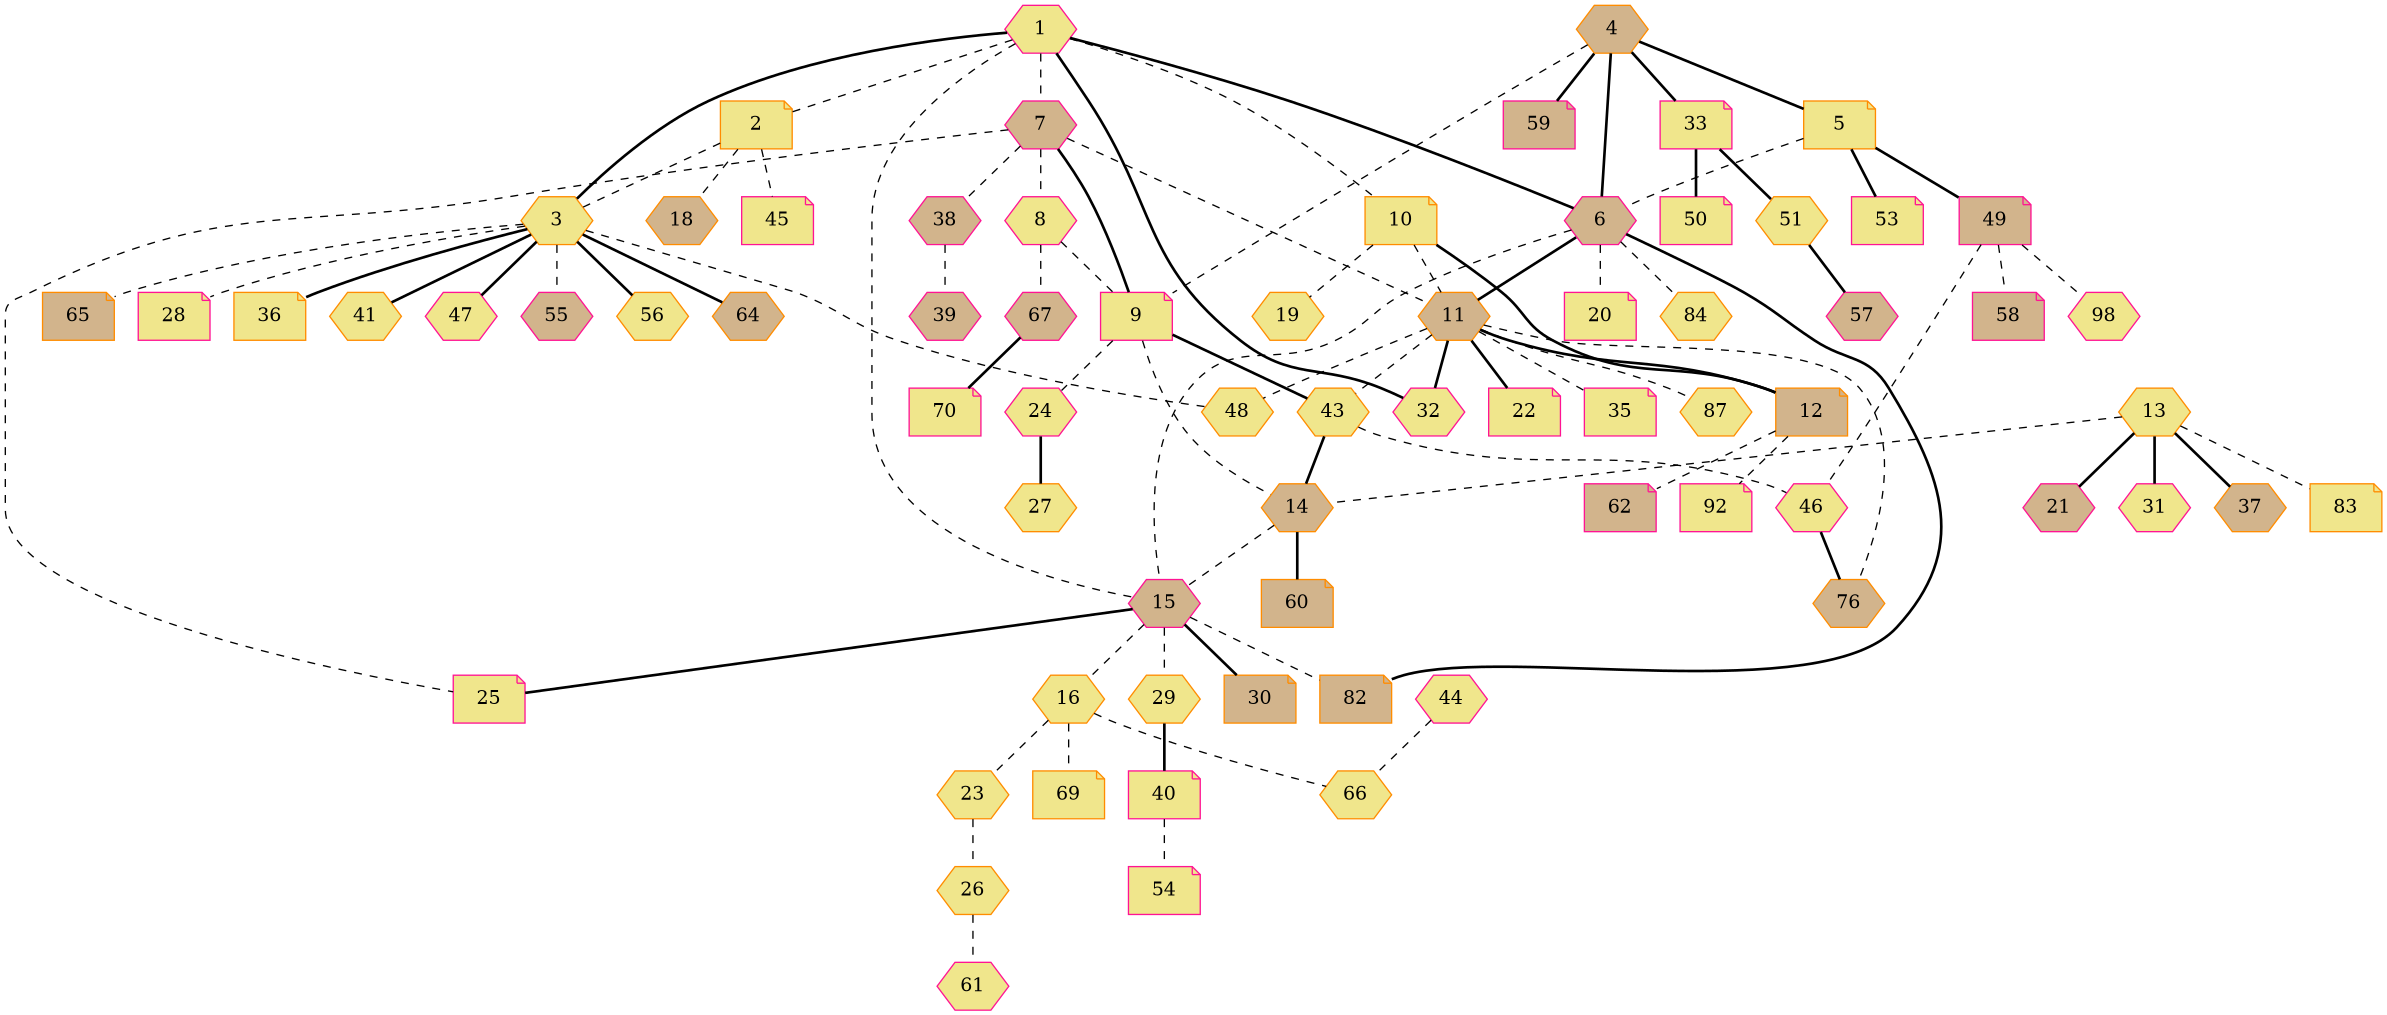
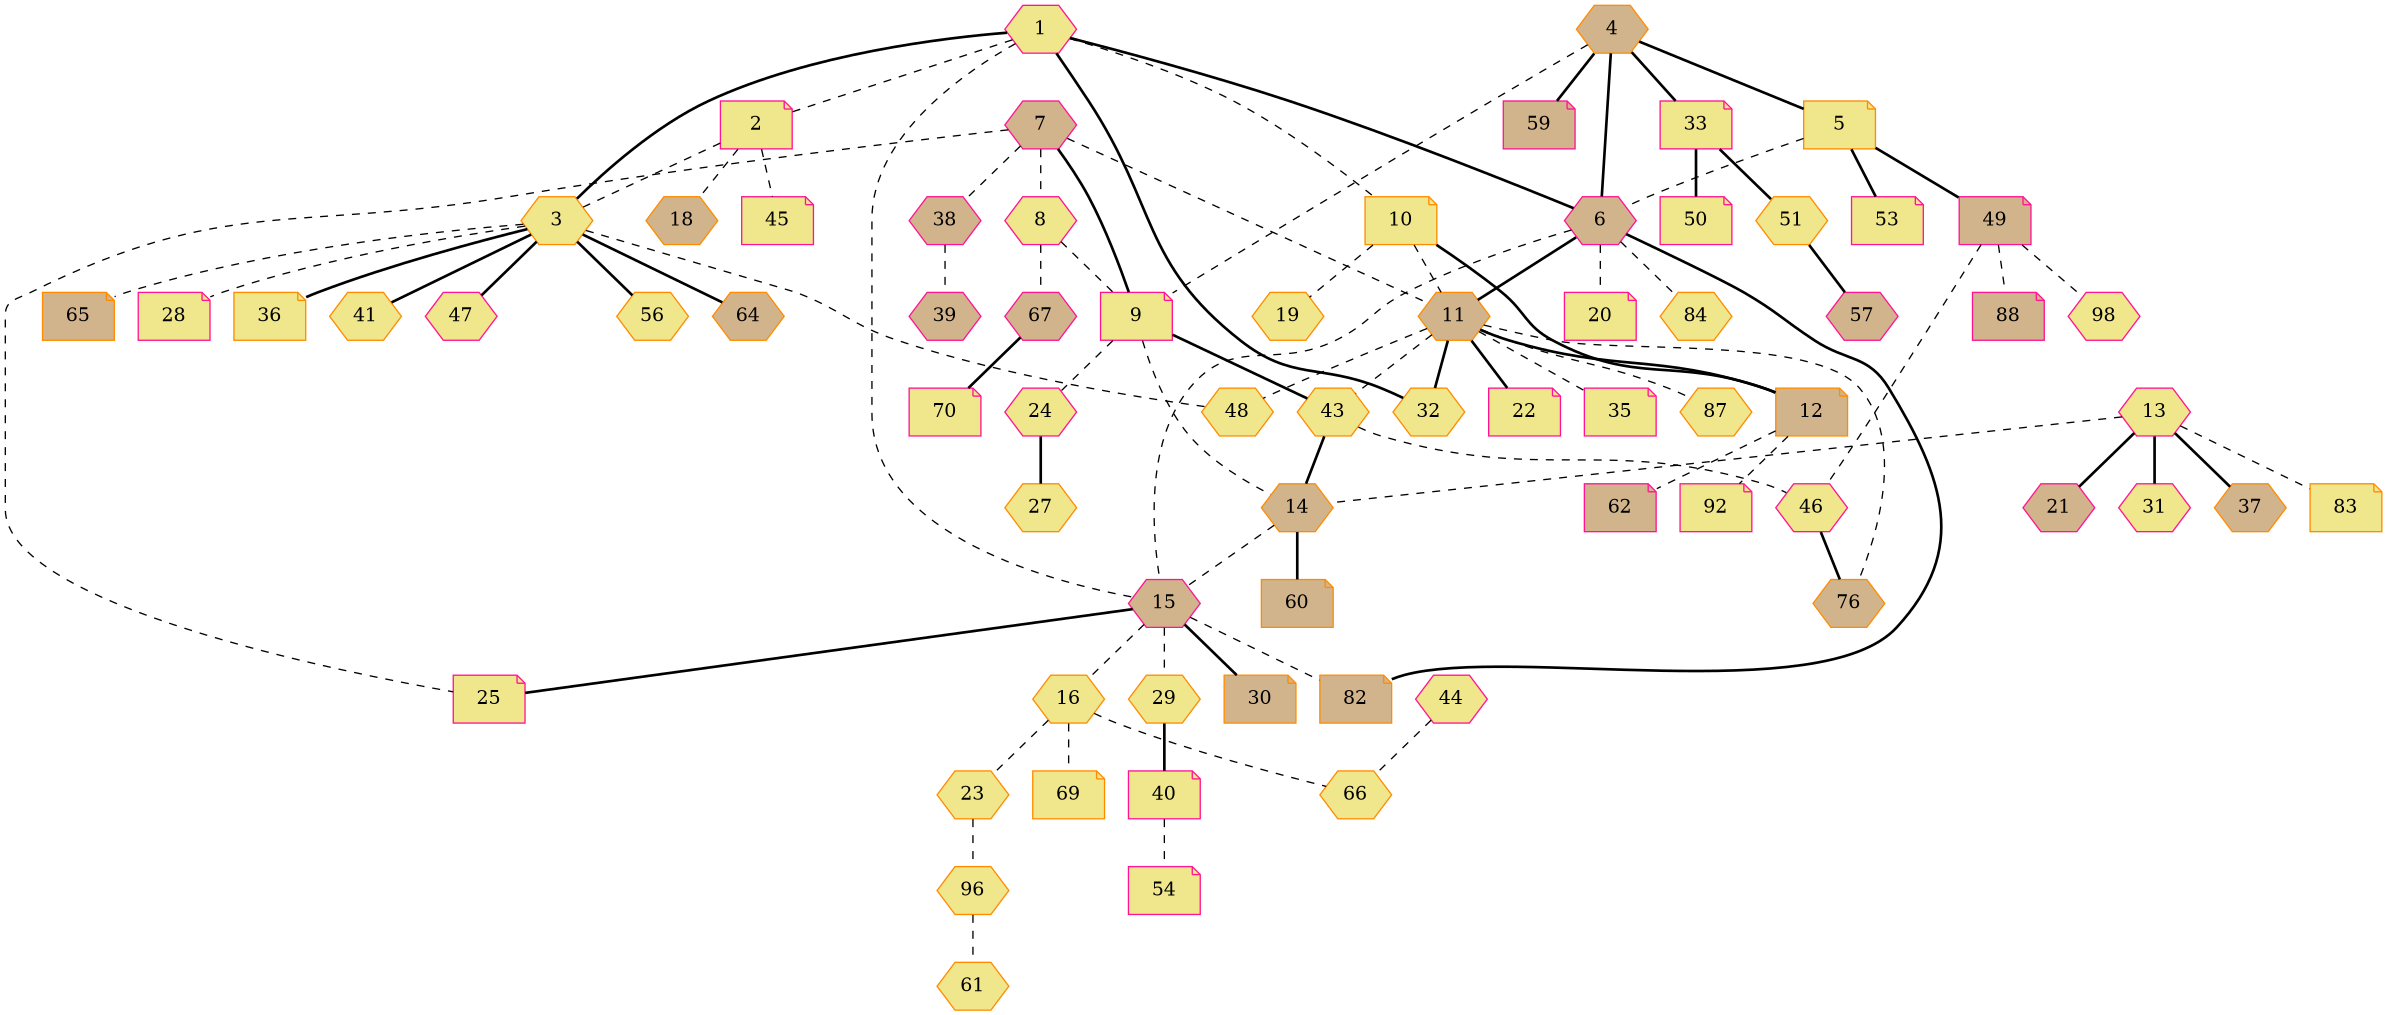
(1041, 77) -> none
(756, 125) -> (756, 125)
(557, 316) -> none
(2008, 316) -> (2008, 316)
(1429, 412) -> (1429, 412)
(2155, 412) -> (2155, 412)
(973, 891) -> (973, 891)
(973, 986) -> (973, 986)
